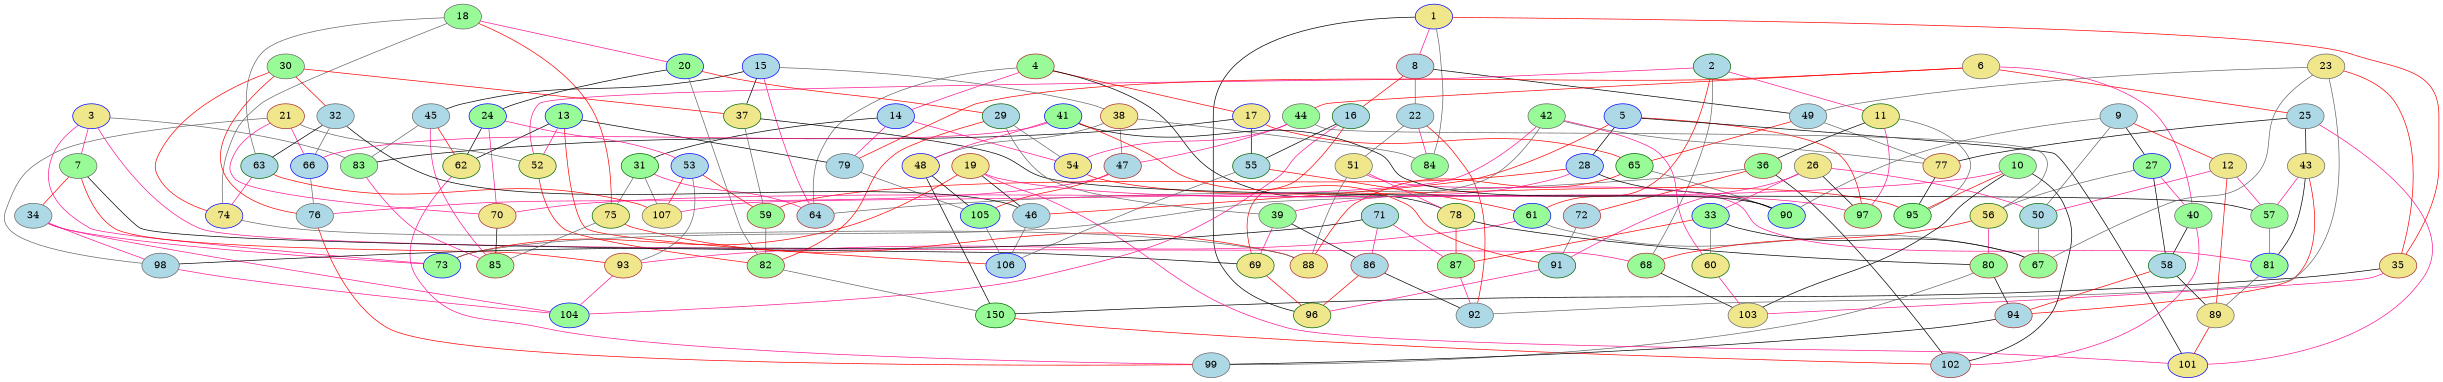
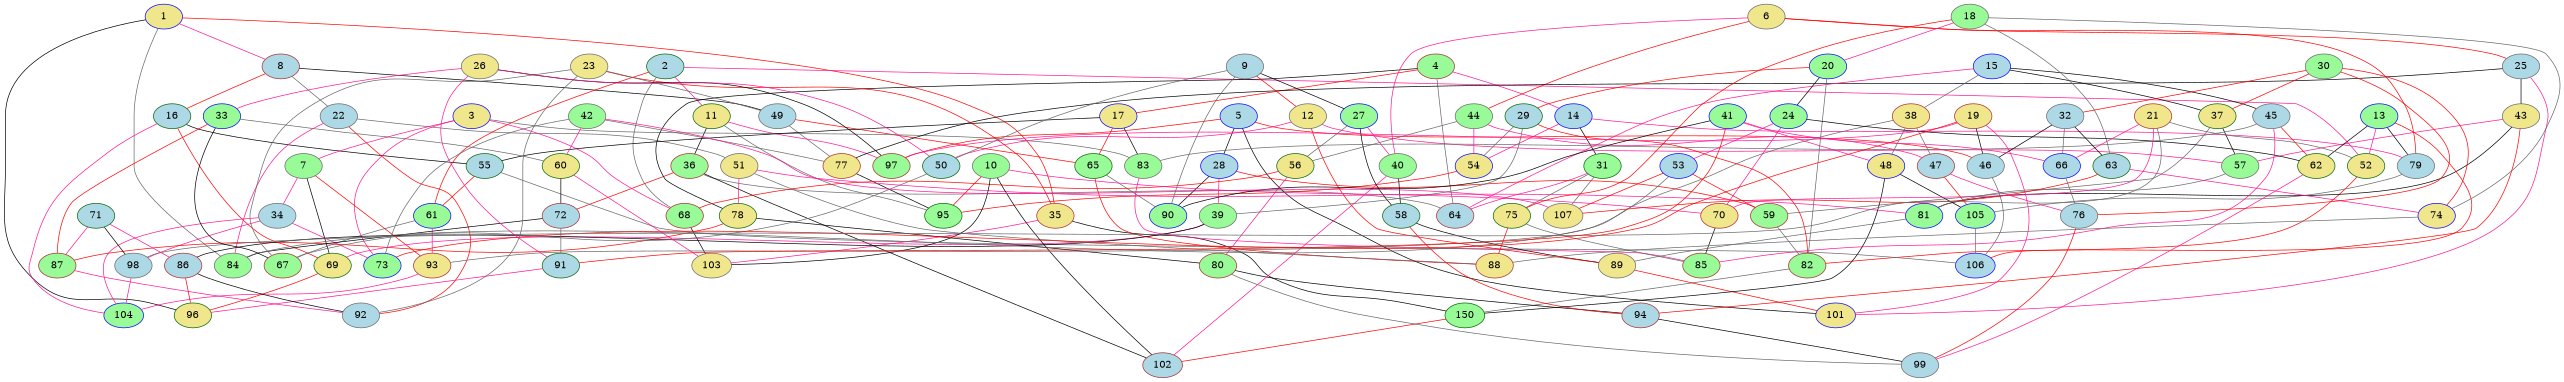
none -> (561, 189)
(56, 190) -> (290, 191)
none -> (454, 229)
(2269, 241) -> (2147, 189)
